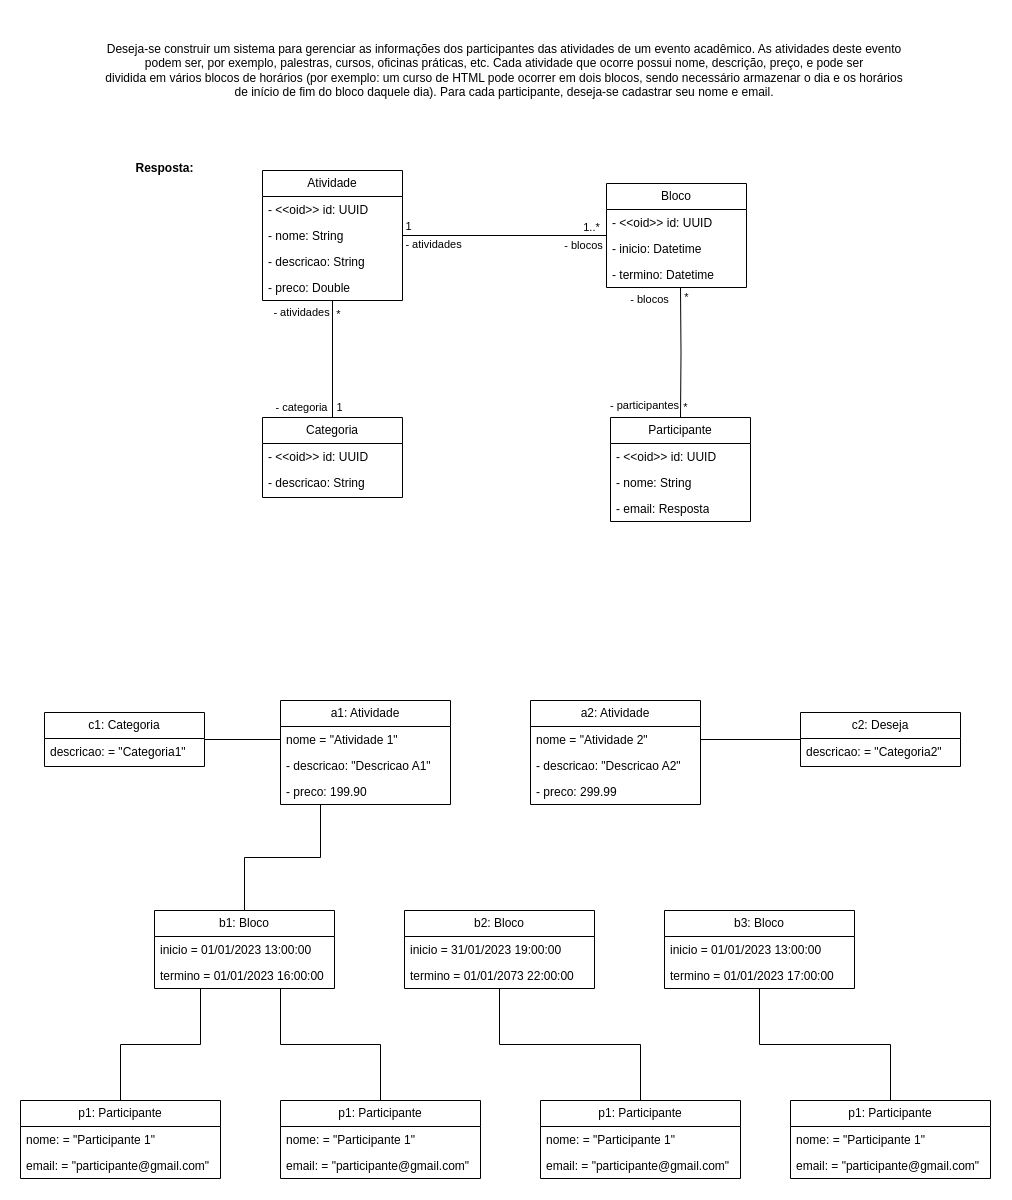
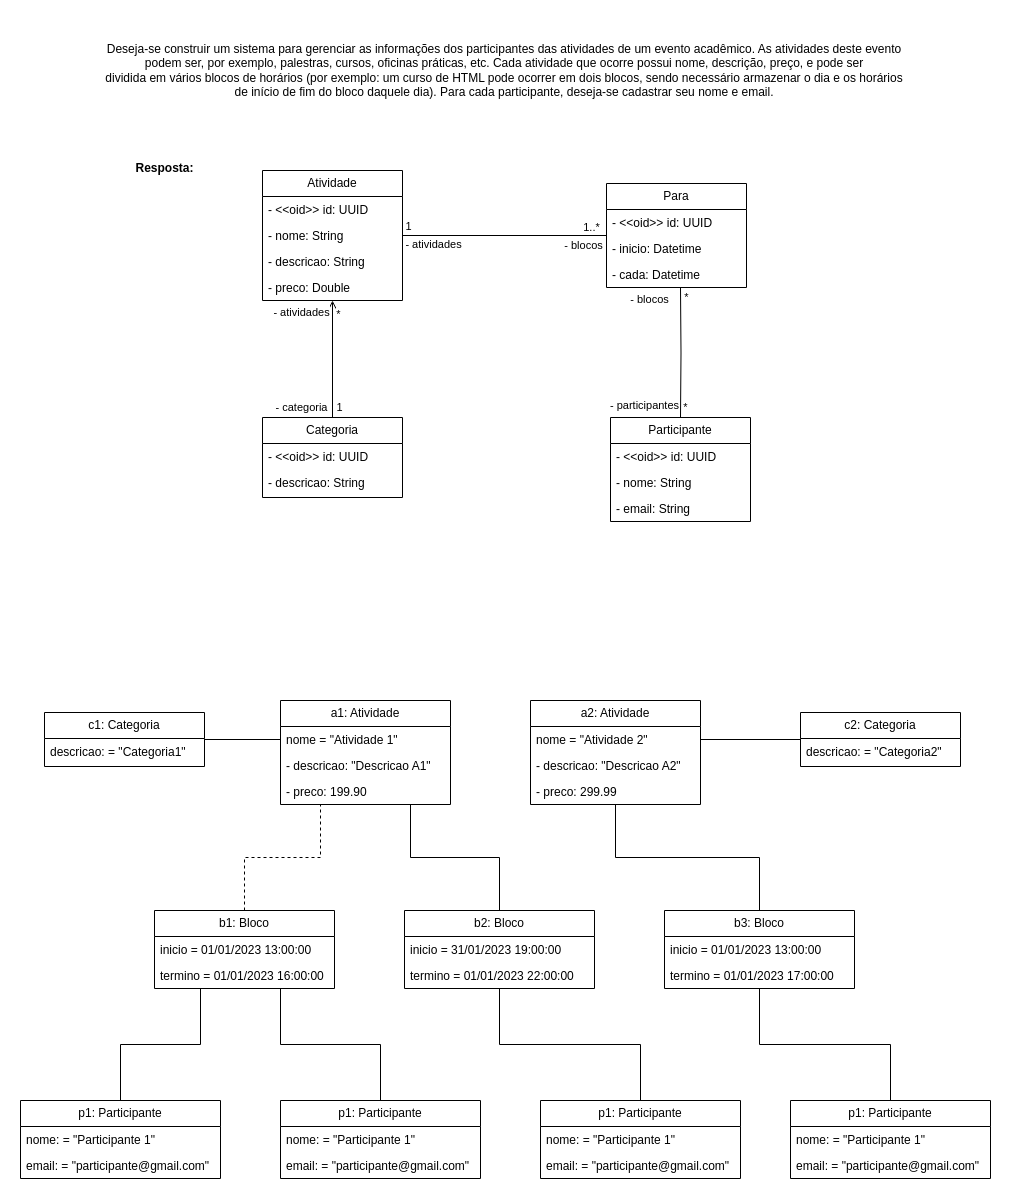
(677, 197) -> (677, 197)
(669, 276) -> (660, 276)
(333, 306) -> (333, 306)
(666, 510) -> (658, 510)
(881, 726) -> (881, 726)
(284, 858) -> (284, 858)
none -> (455, 858)
none -> (687, 858)
(499, 977) -> (499, 977)
